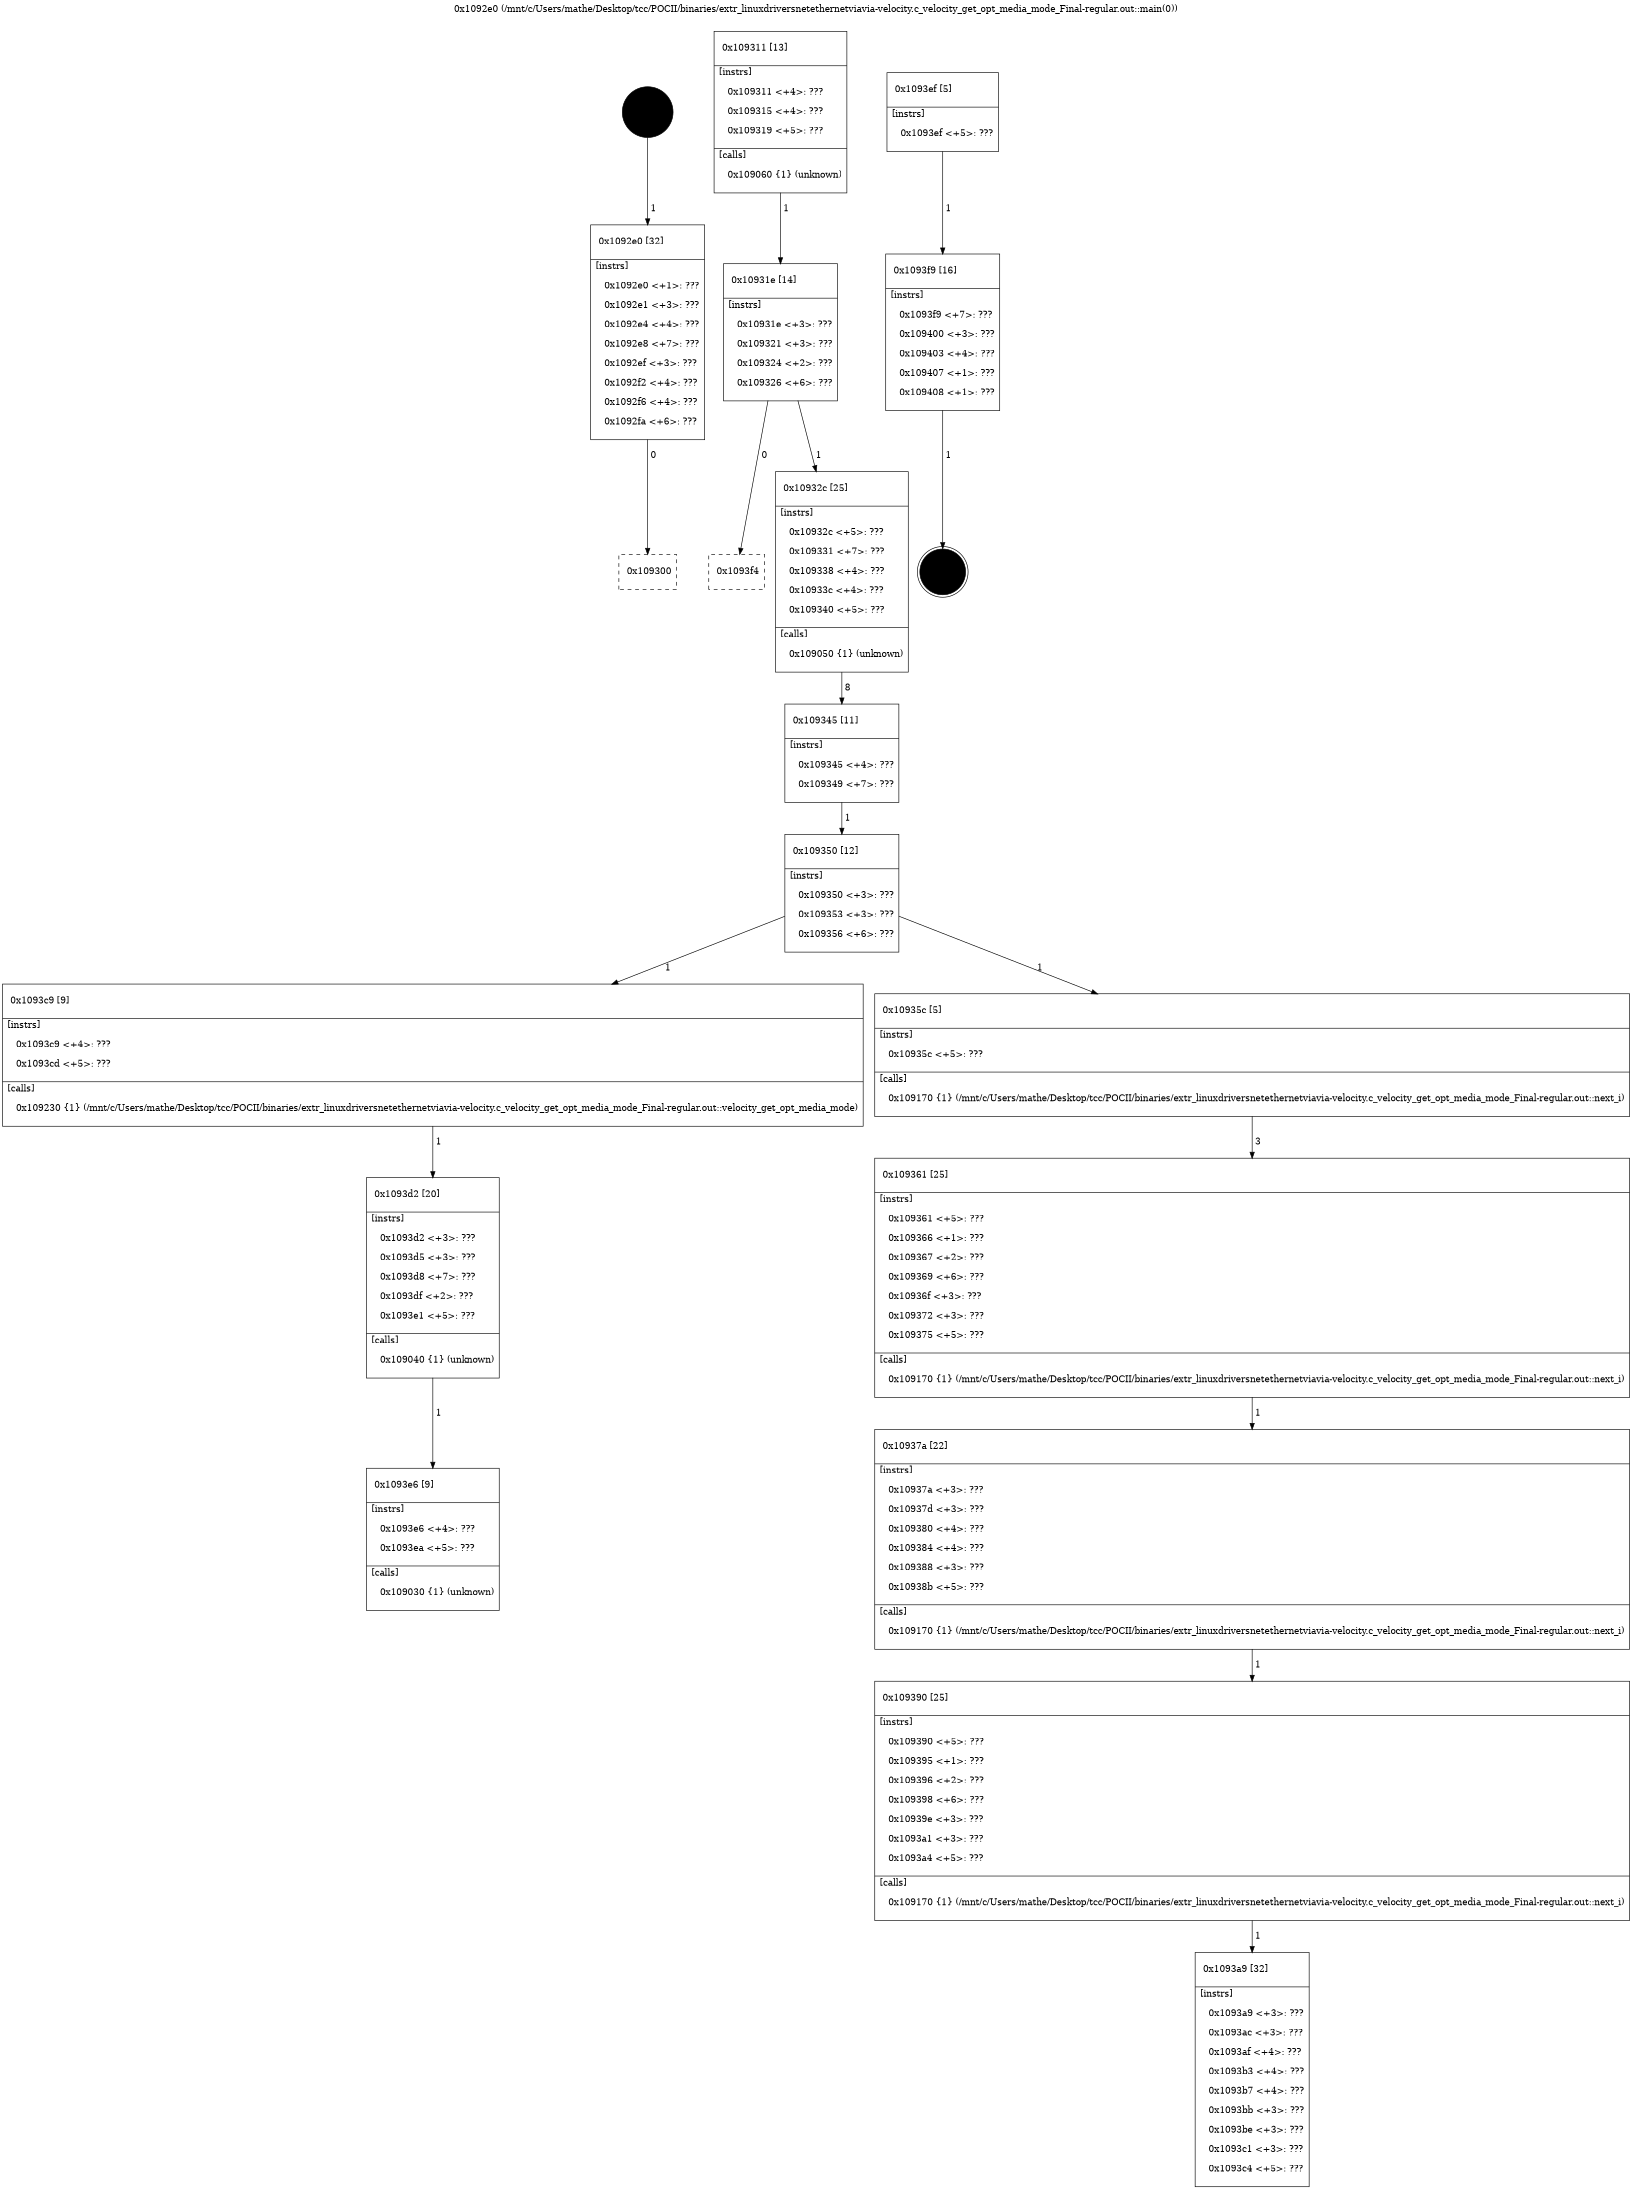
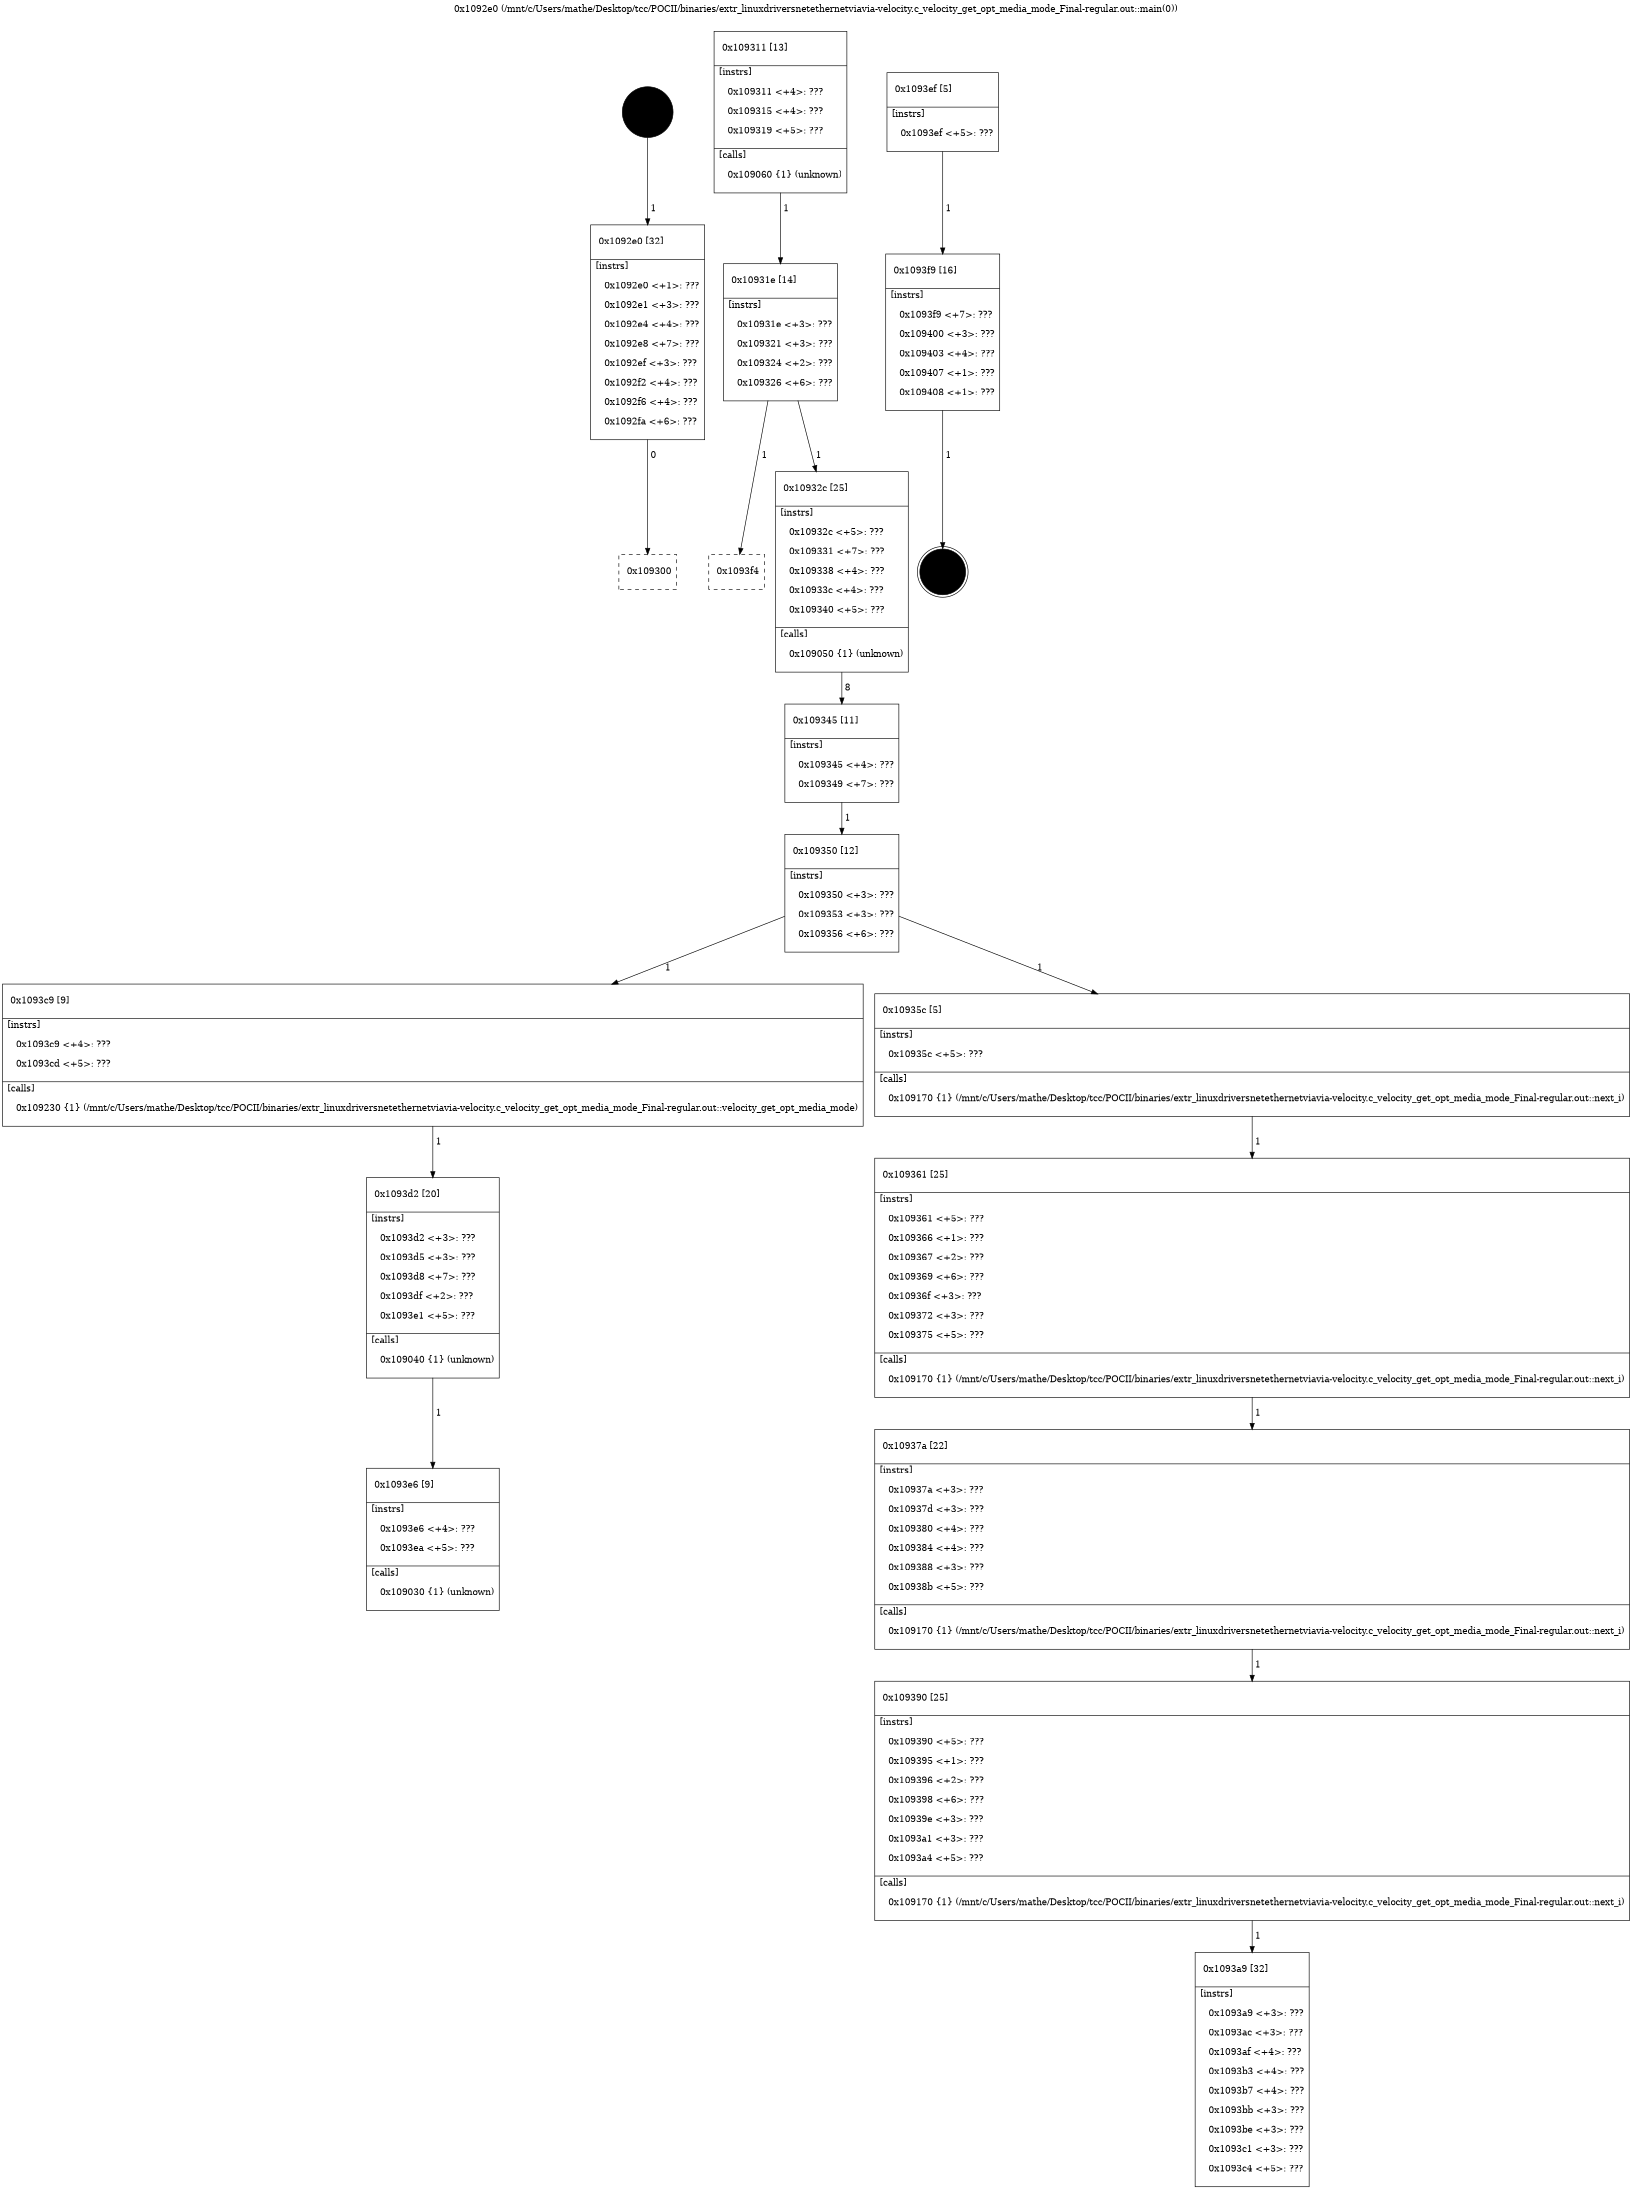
(763, 456) -> (763, 456)
(1257, 1142) -> (1257, 1142)
